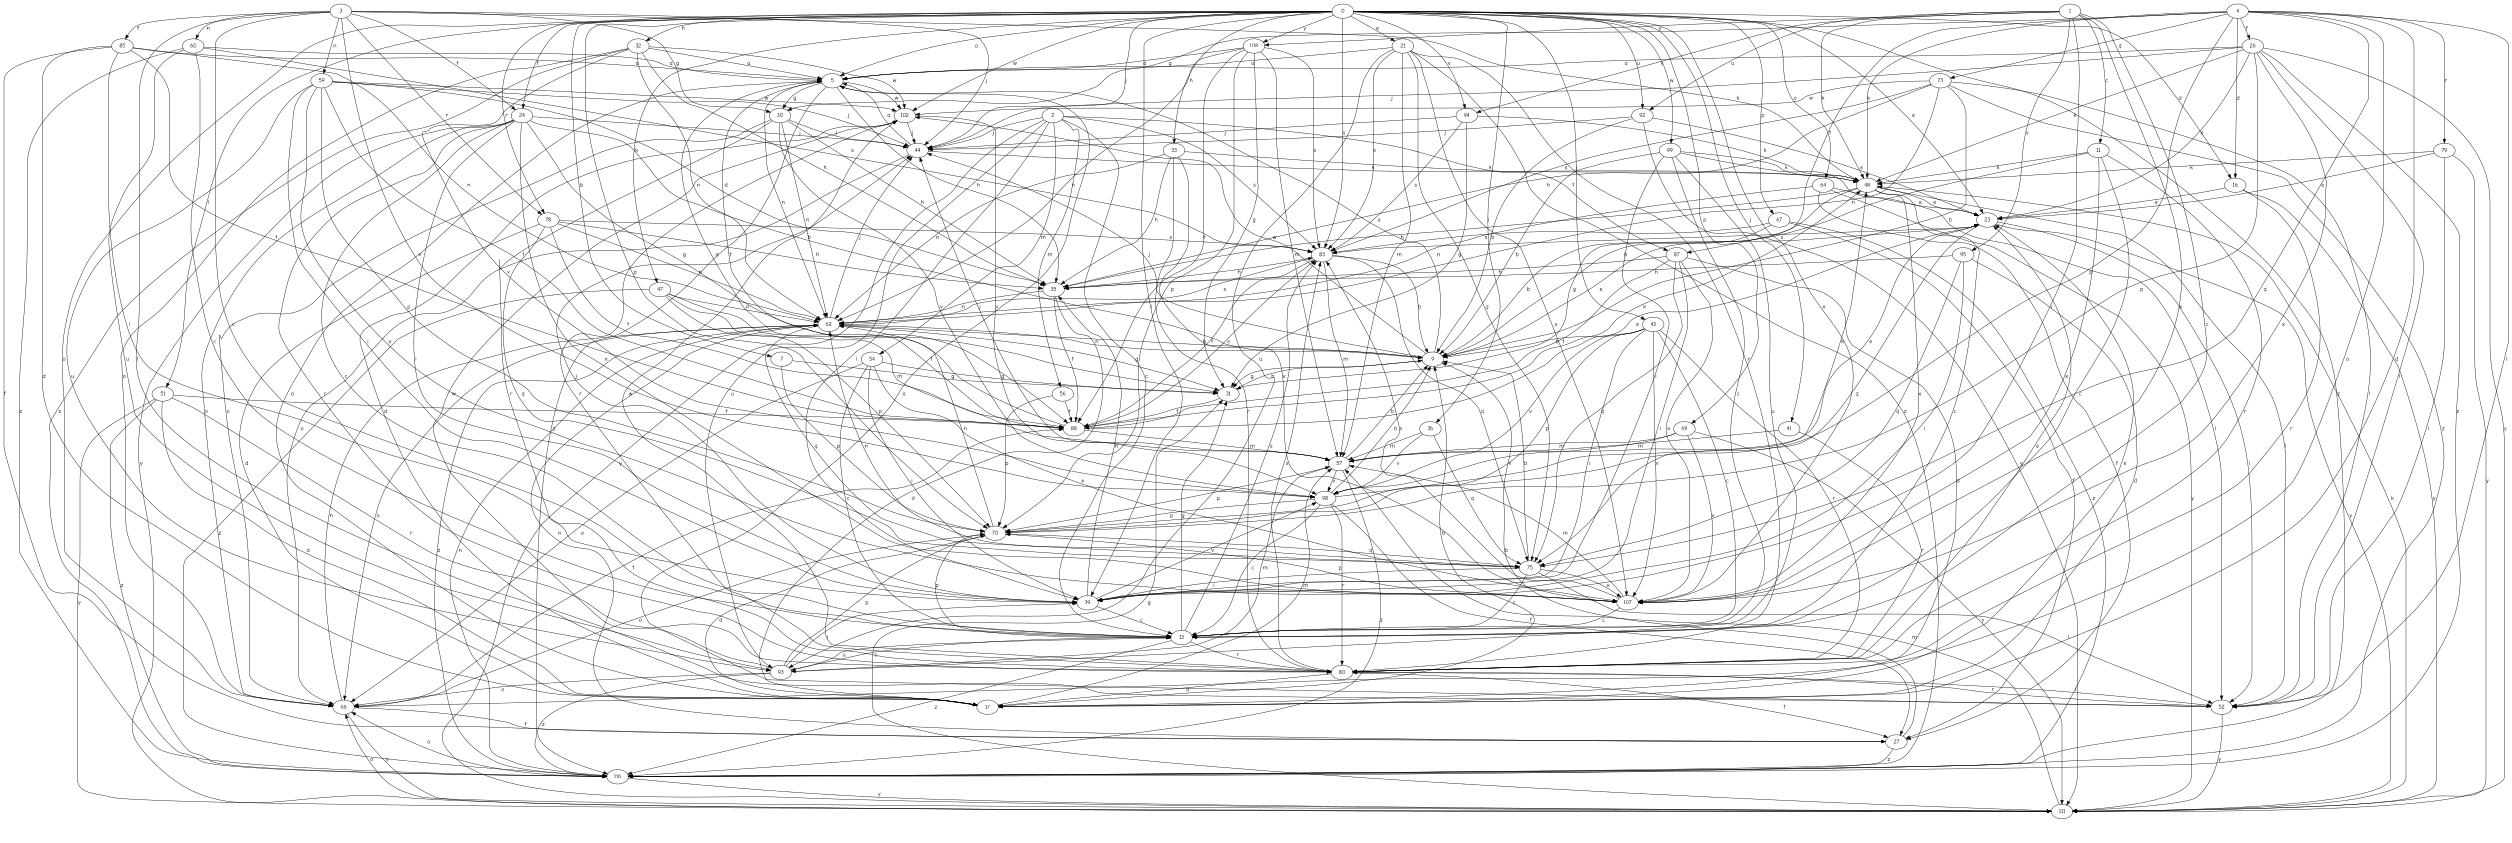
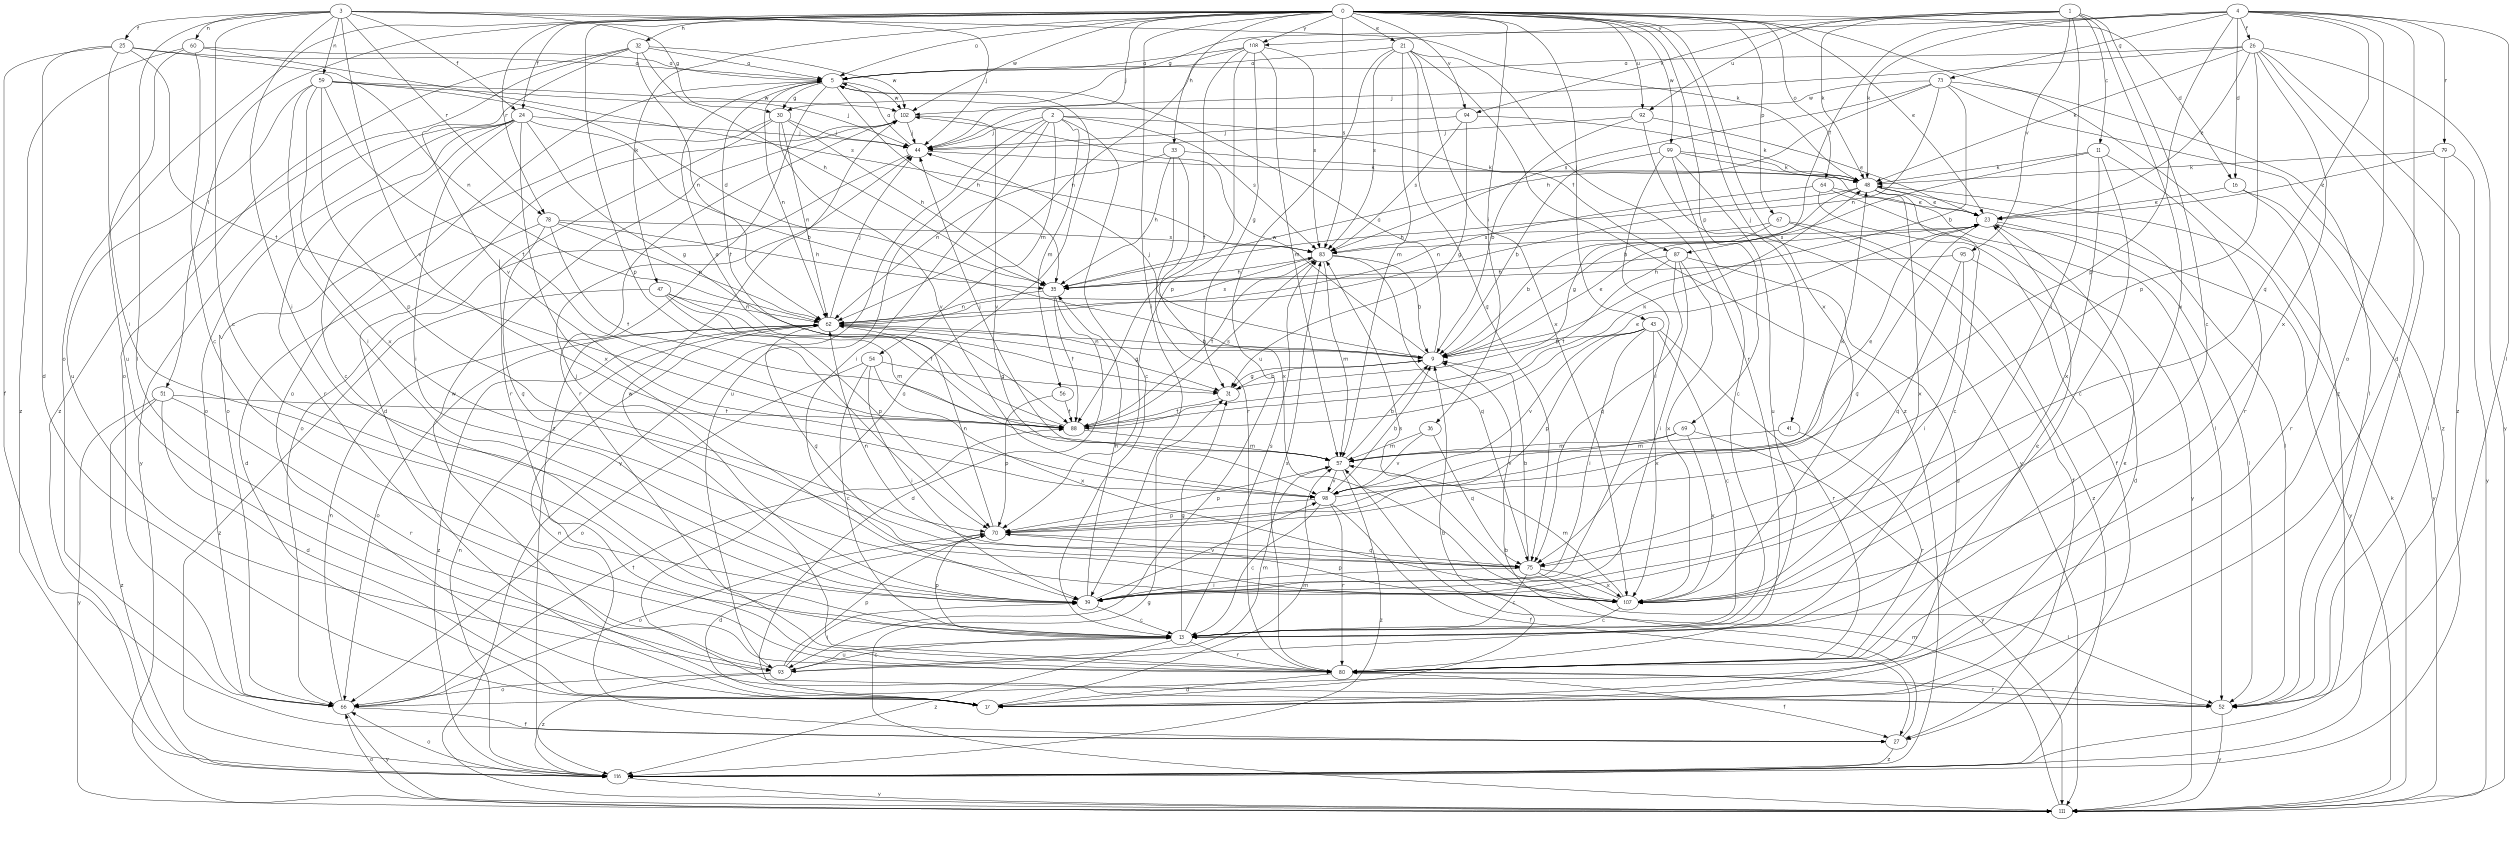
(122, 46) -> (122, 46)
(782, 359) -> none
none -> (443, 439)
